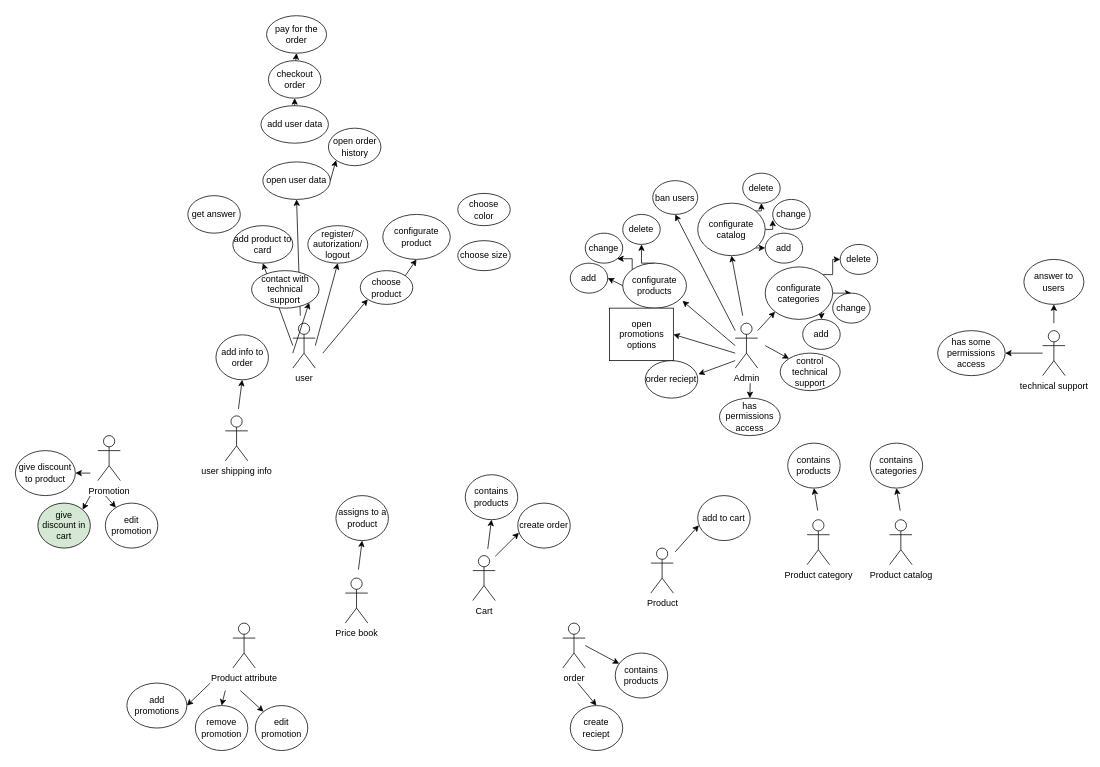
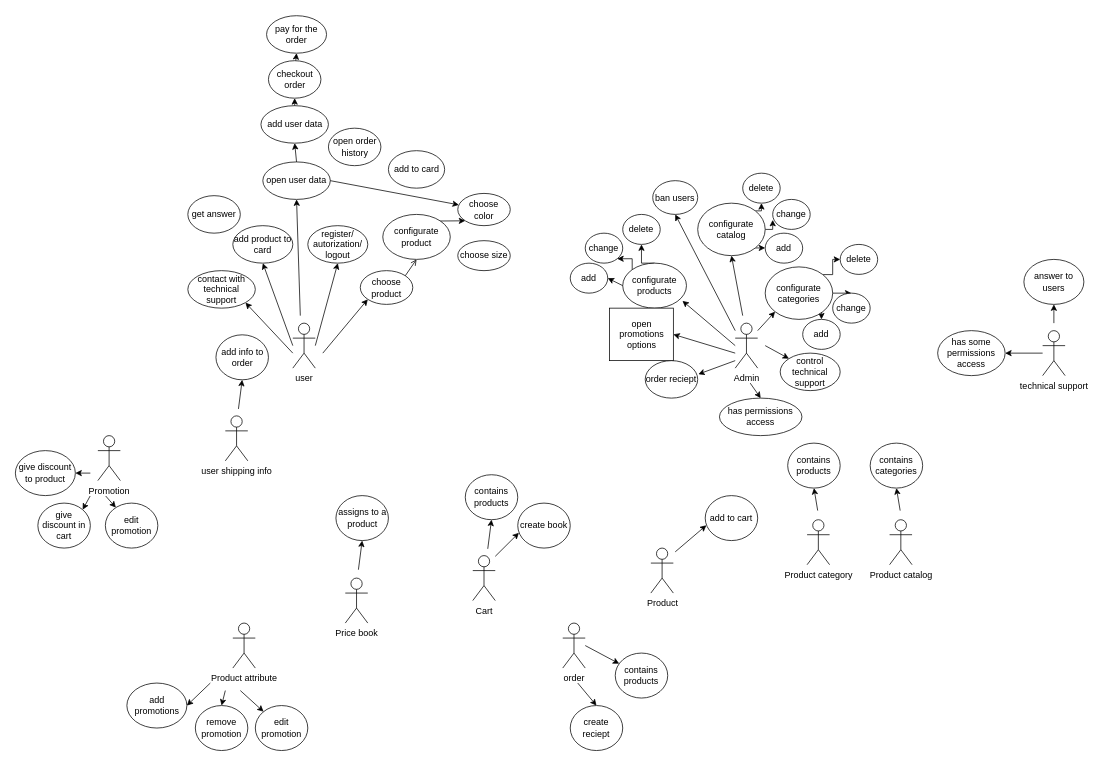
none -> (296, 155)
none -> (417, 169)
(333, 172) -> (392, 192)
none -> (459, 221)
(413, 265) -> (413, 264)
(285, 289) -> (222, 289)
(750, 417) -> (761, 417)
(724, 518) -> (732, 518)
(64, 525) -> (64, 525)
(544, 525) -> (544, 525)
